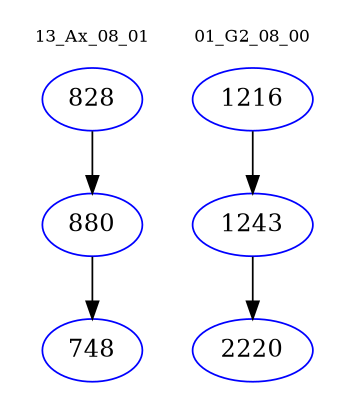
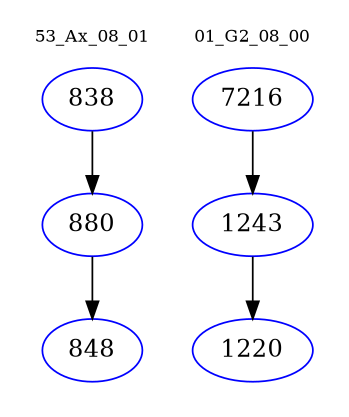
(92, 37) -> (92, 37)
(92, 99) -> (92, 99)
(253, 99) -> (253, 99)
(92, 350) -> (92, 350)
(253, 350) -> (253, 350)
